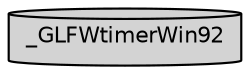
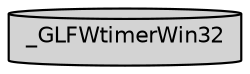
(125, 37) -> (125, 37)
